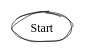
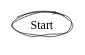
(42, 27) -> (42, 24)
